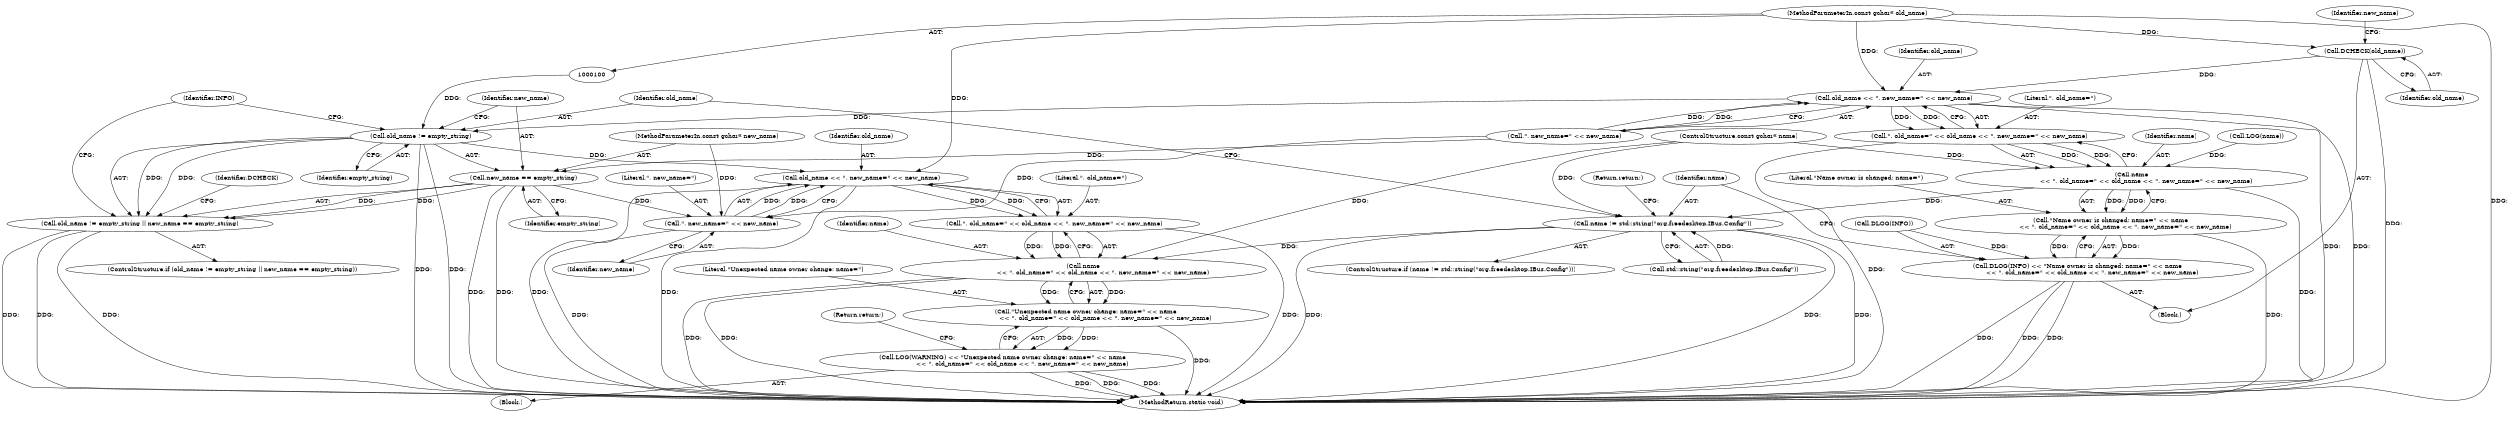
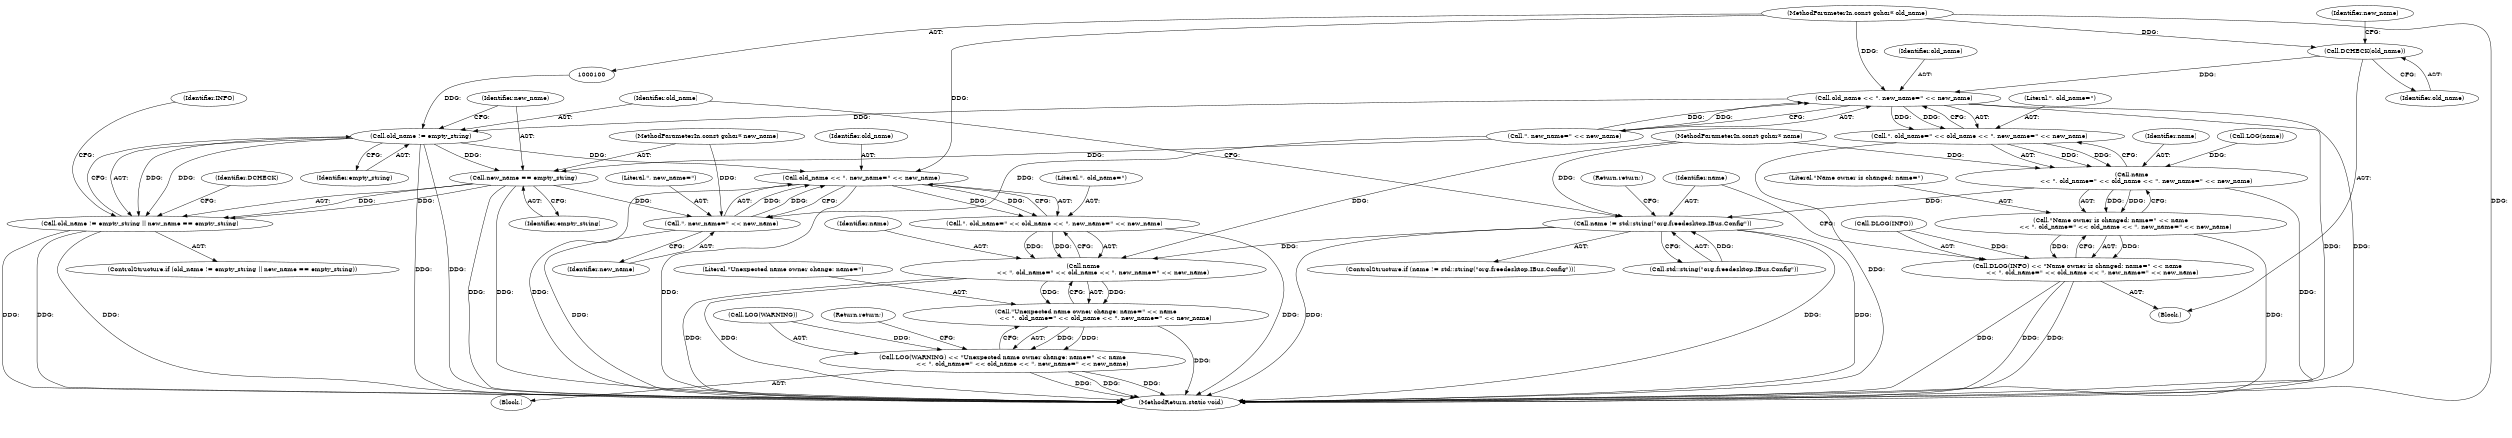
(309, 116) -> (183, 143)
(1739, 136) -> (1739, 136)
(474, 155) -> (474, 155)
none -> (763, 315)
(2332, 382) -> none
